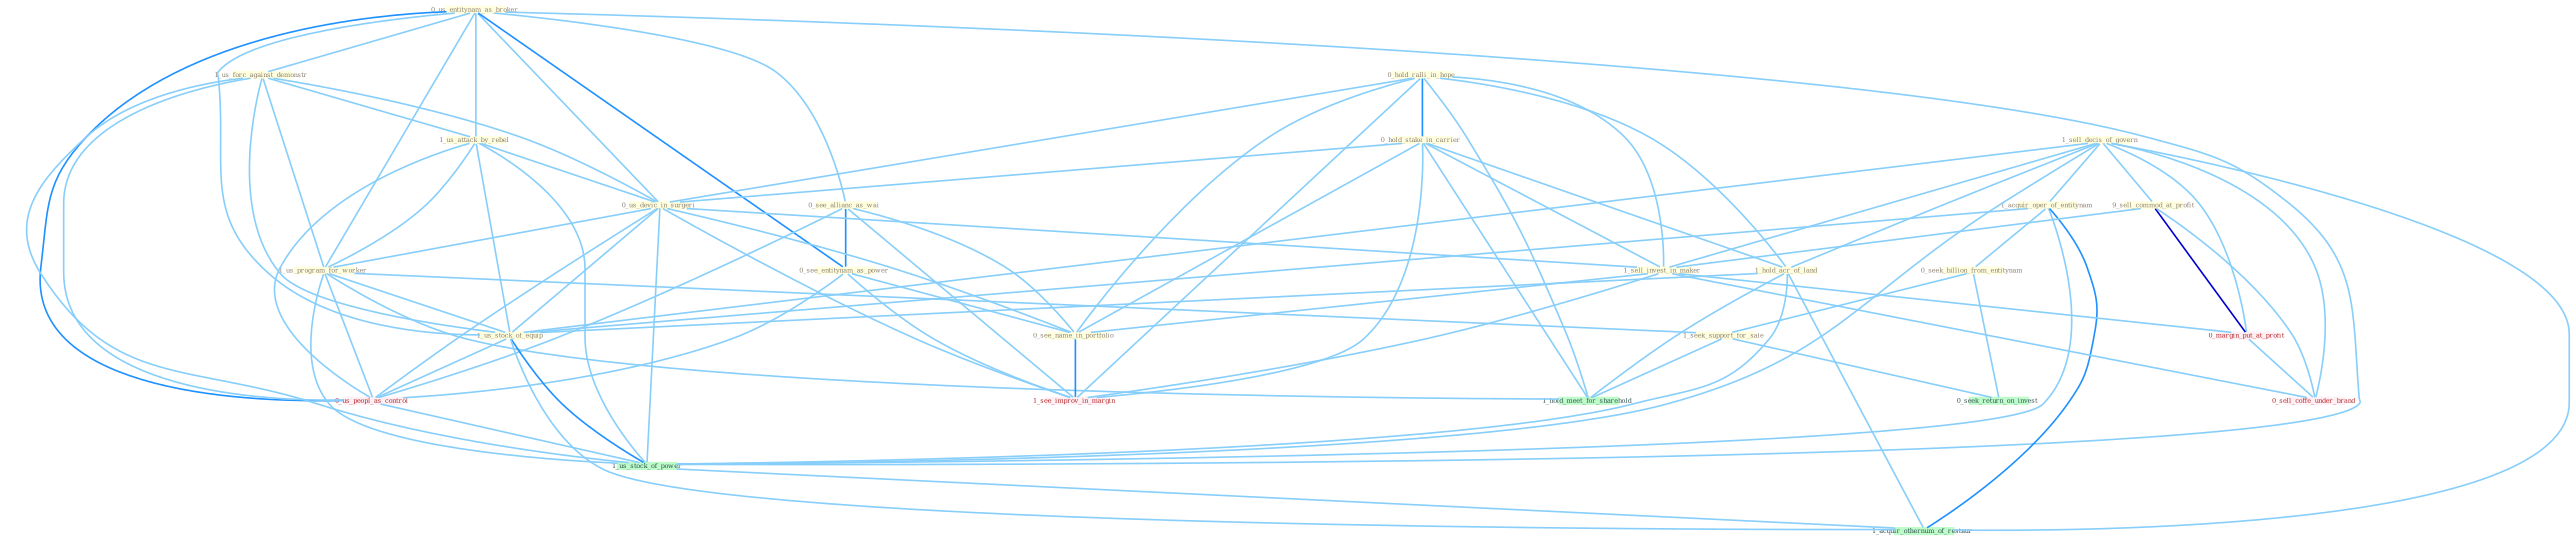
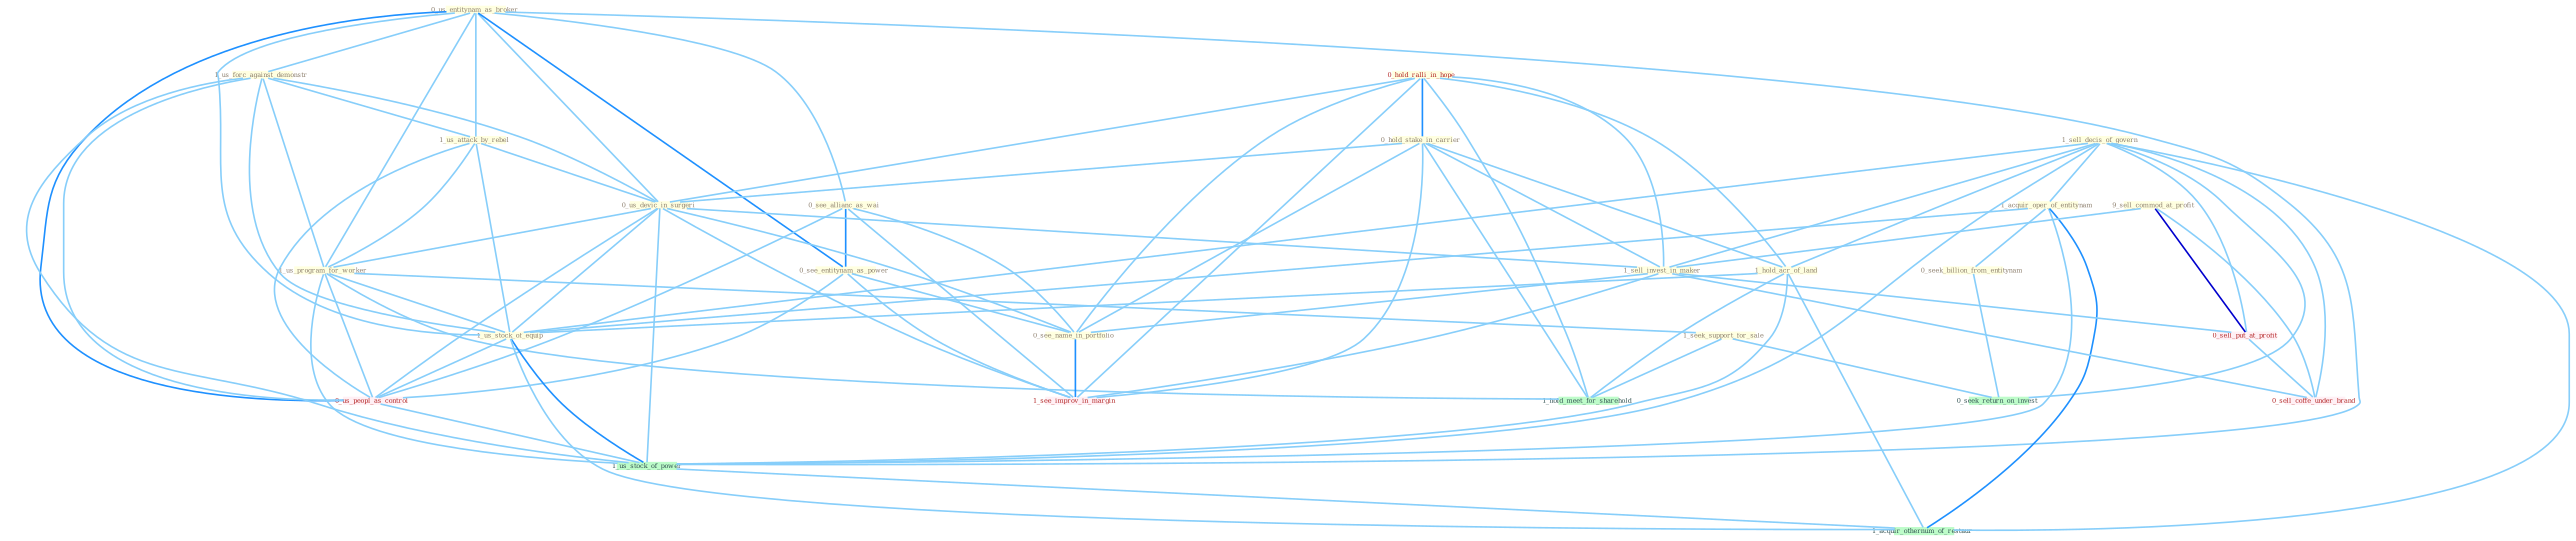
(1422, 75) -> (1422, 75)
(2128, 173) -> (2298, 326)
(585, 298) -> none
(1797, 316) -> none
(2247, 336) -> (2247, 336)
